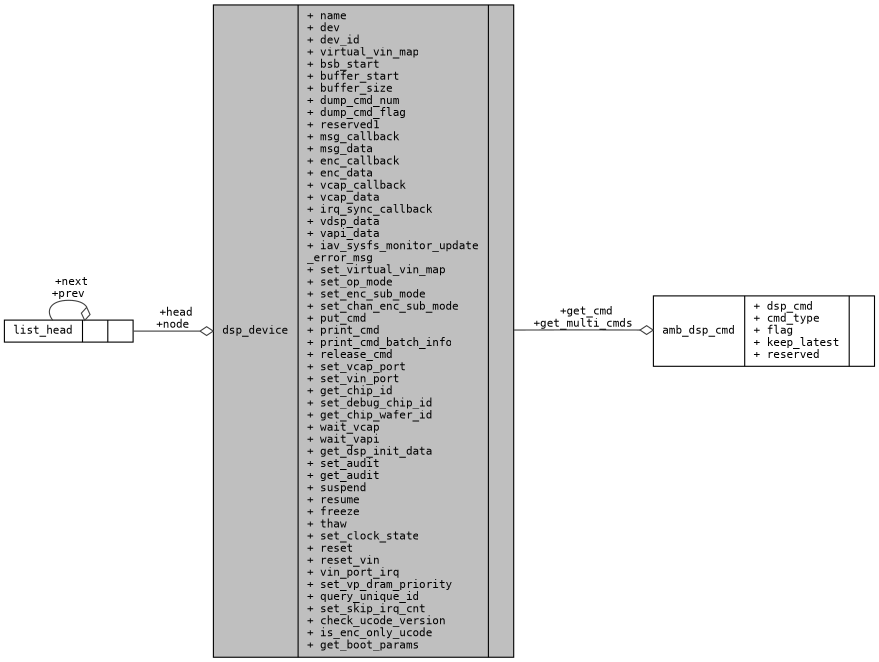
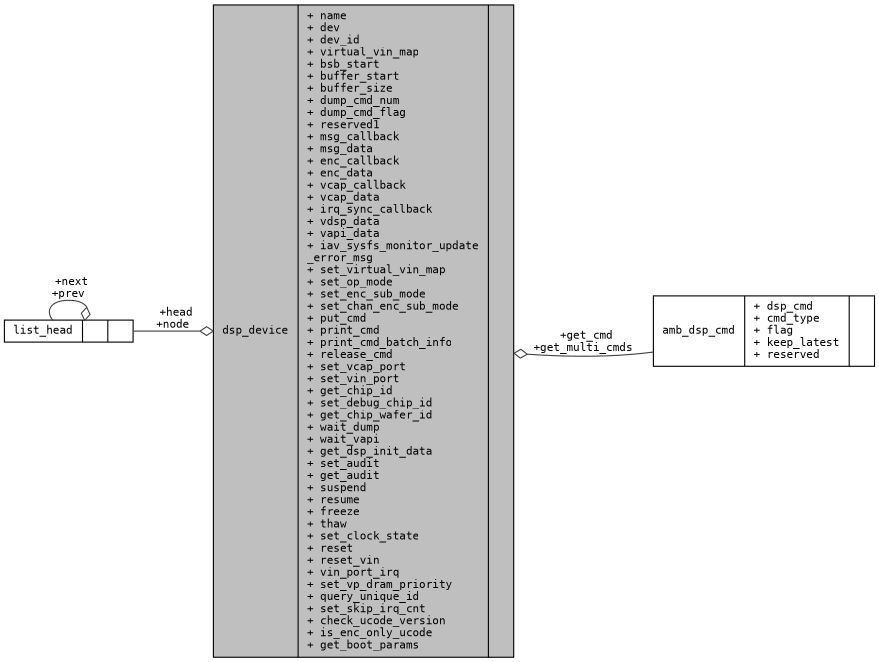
(577, 330) -> (590, 356)
(344, 427) -> (344, 427)
